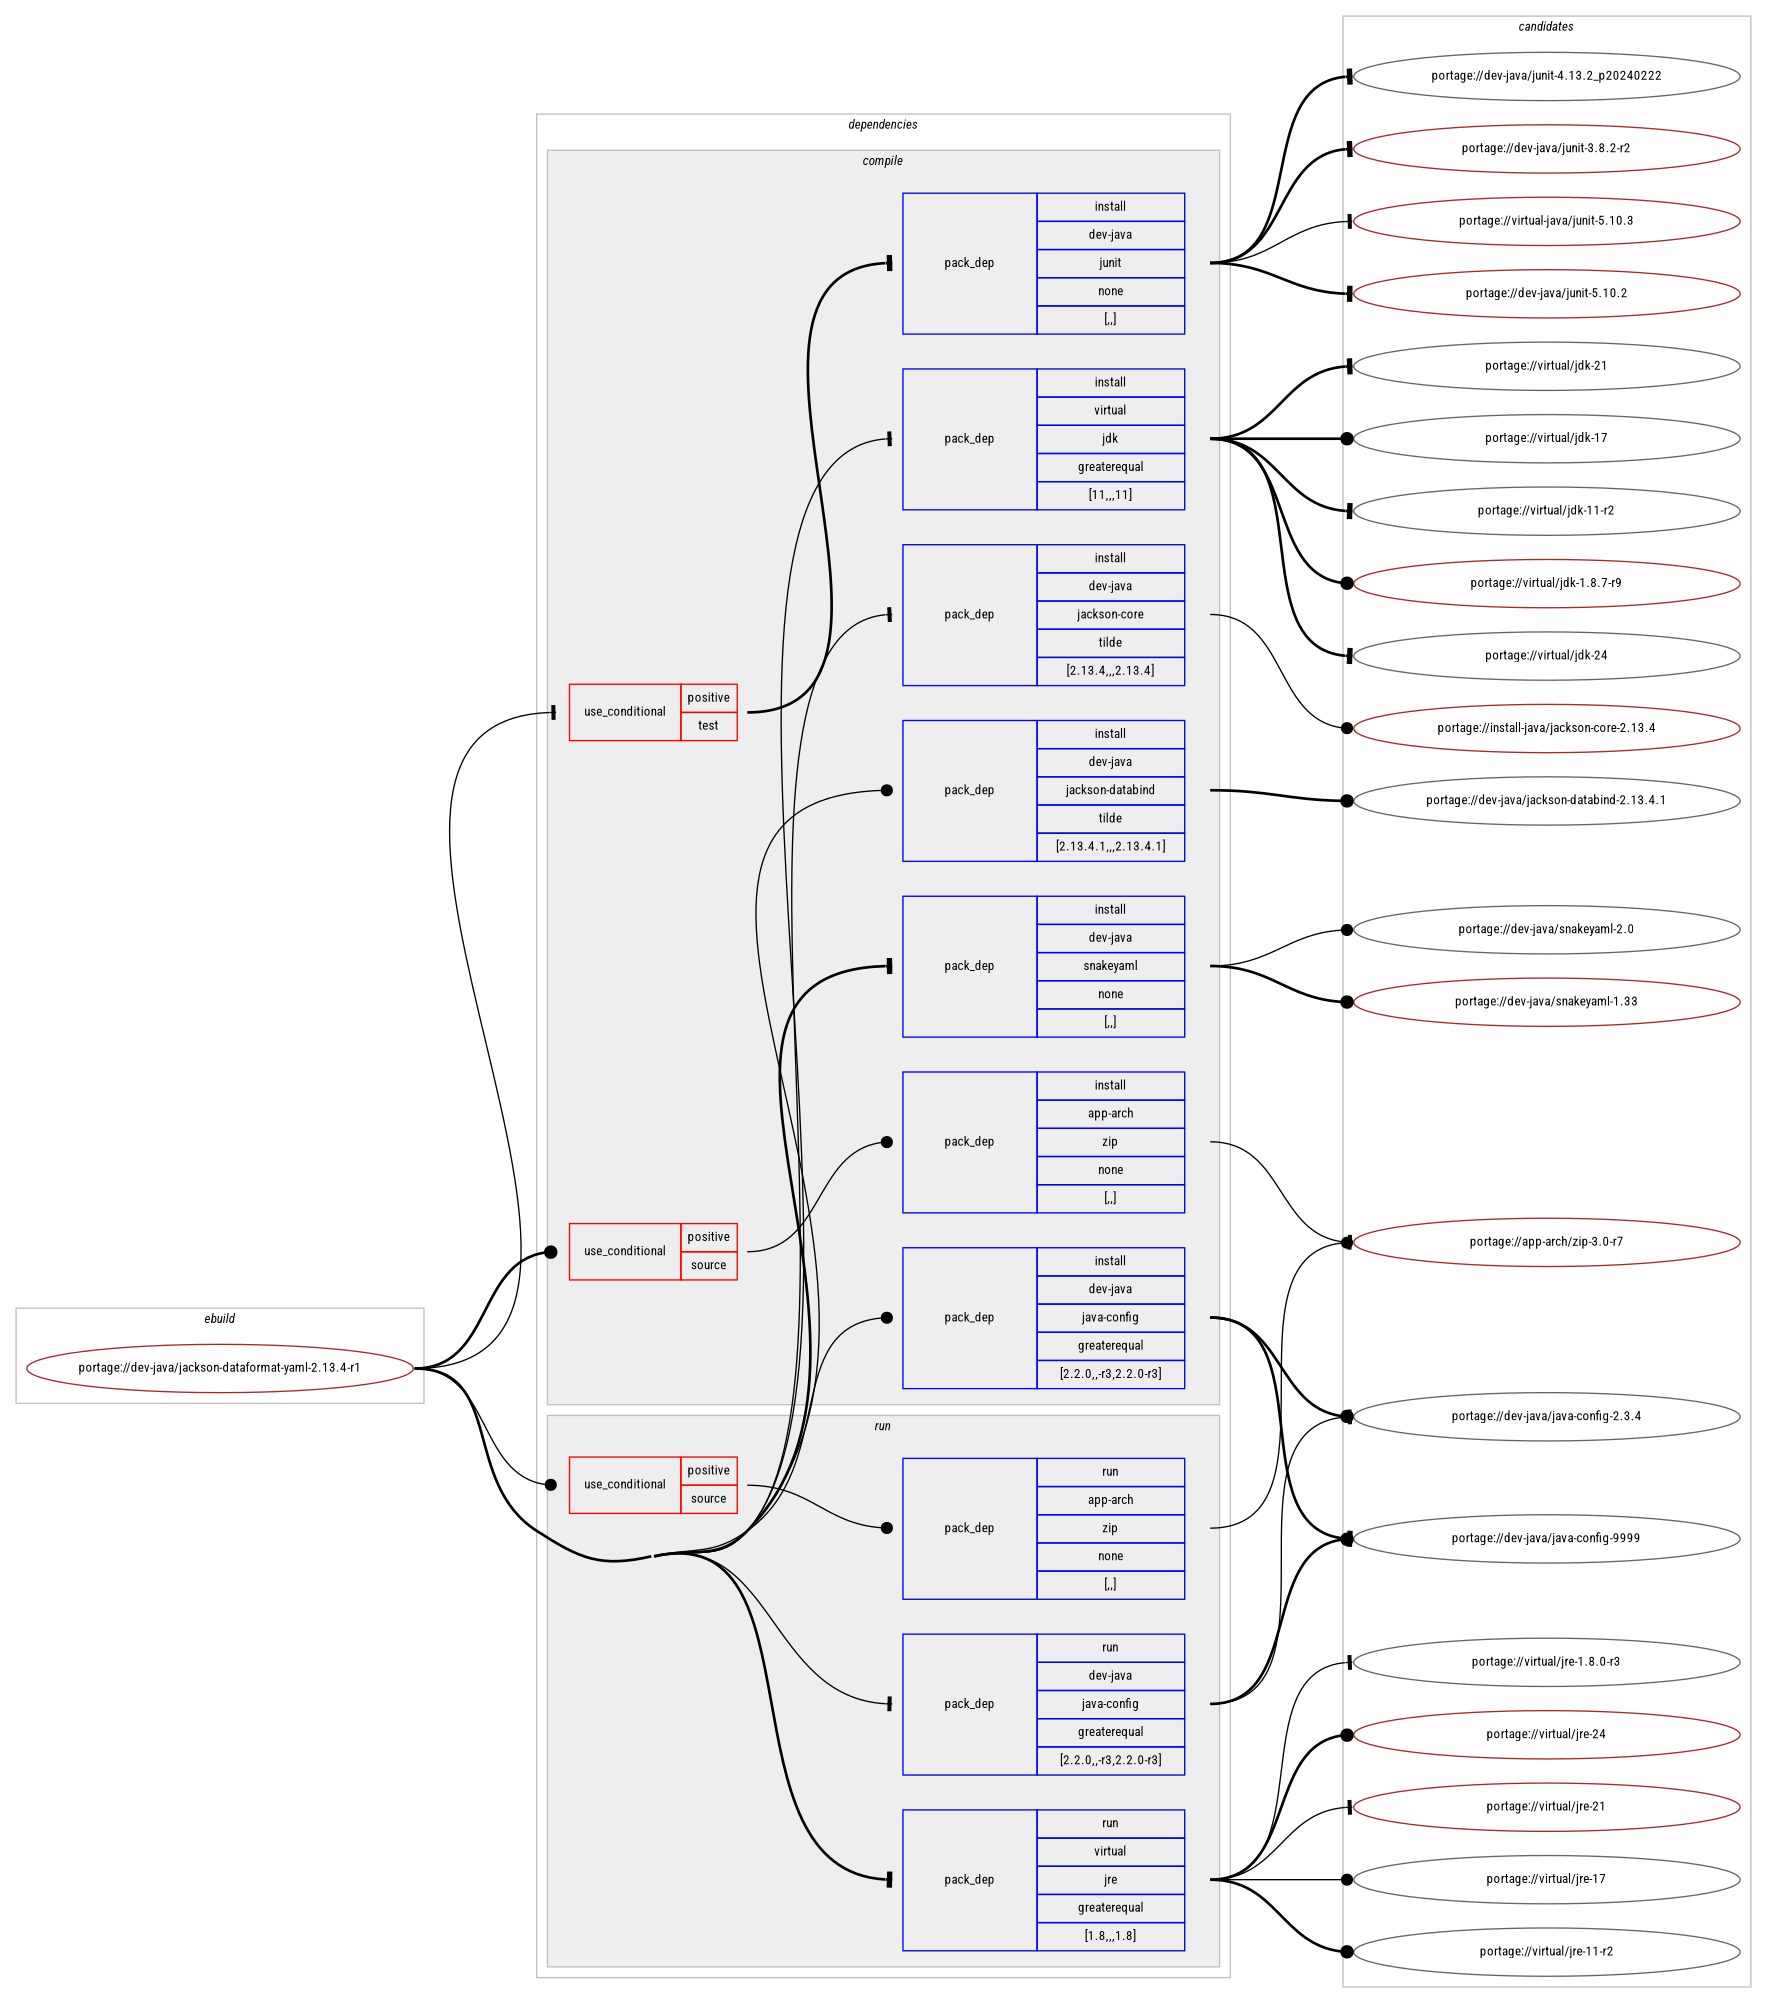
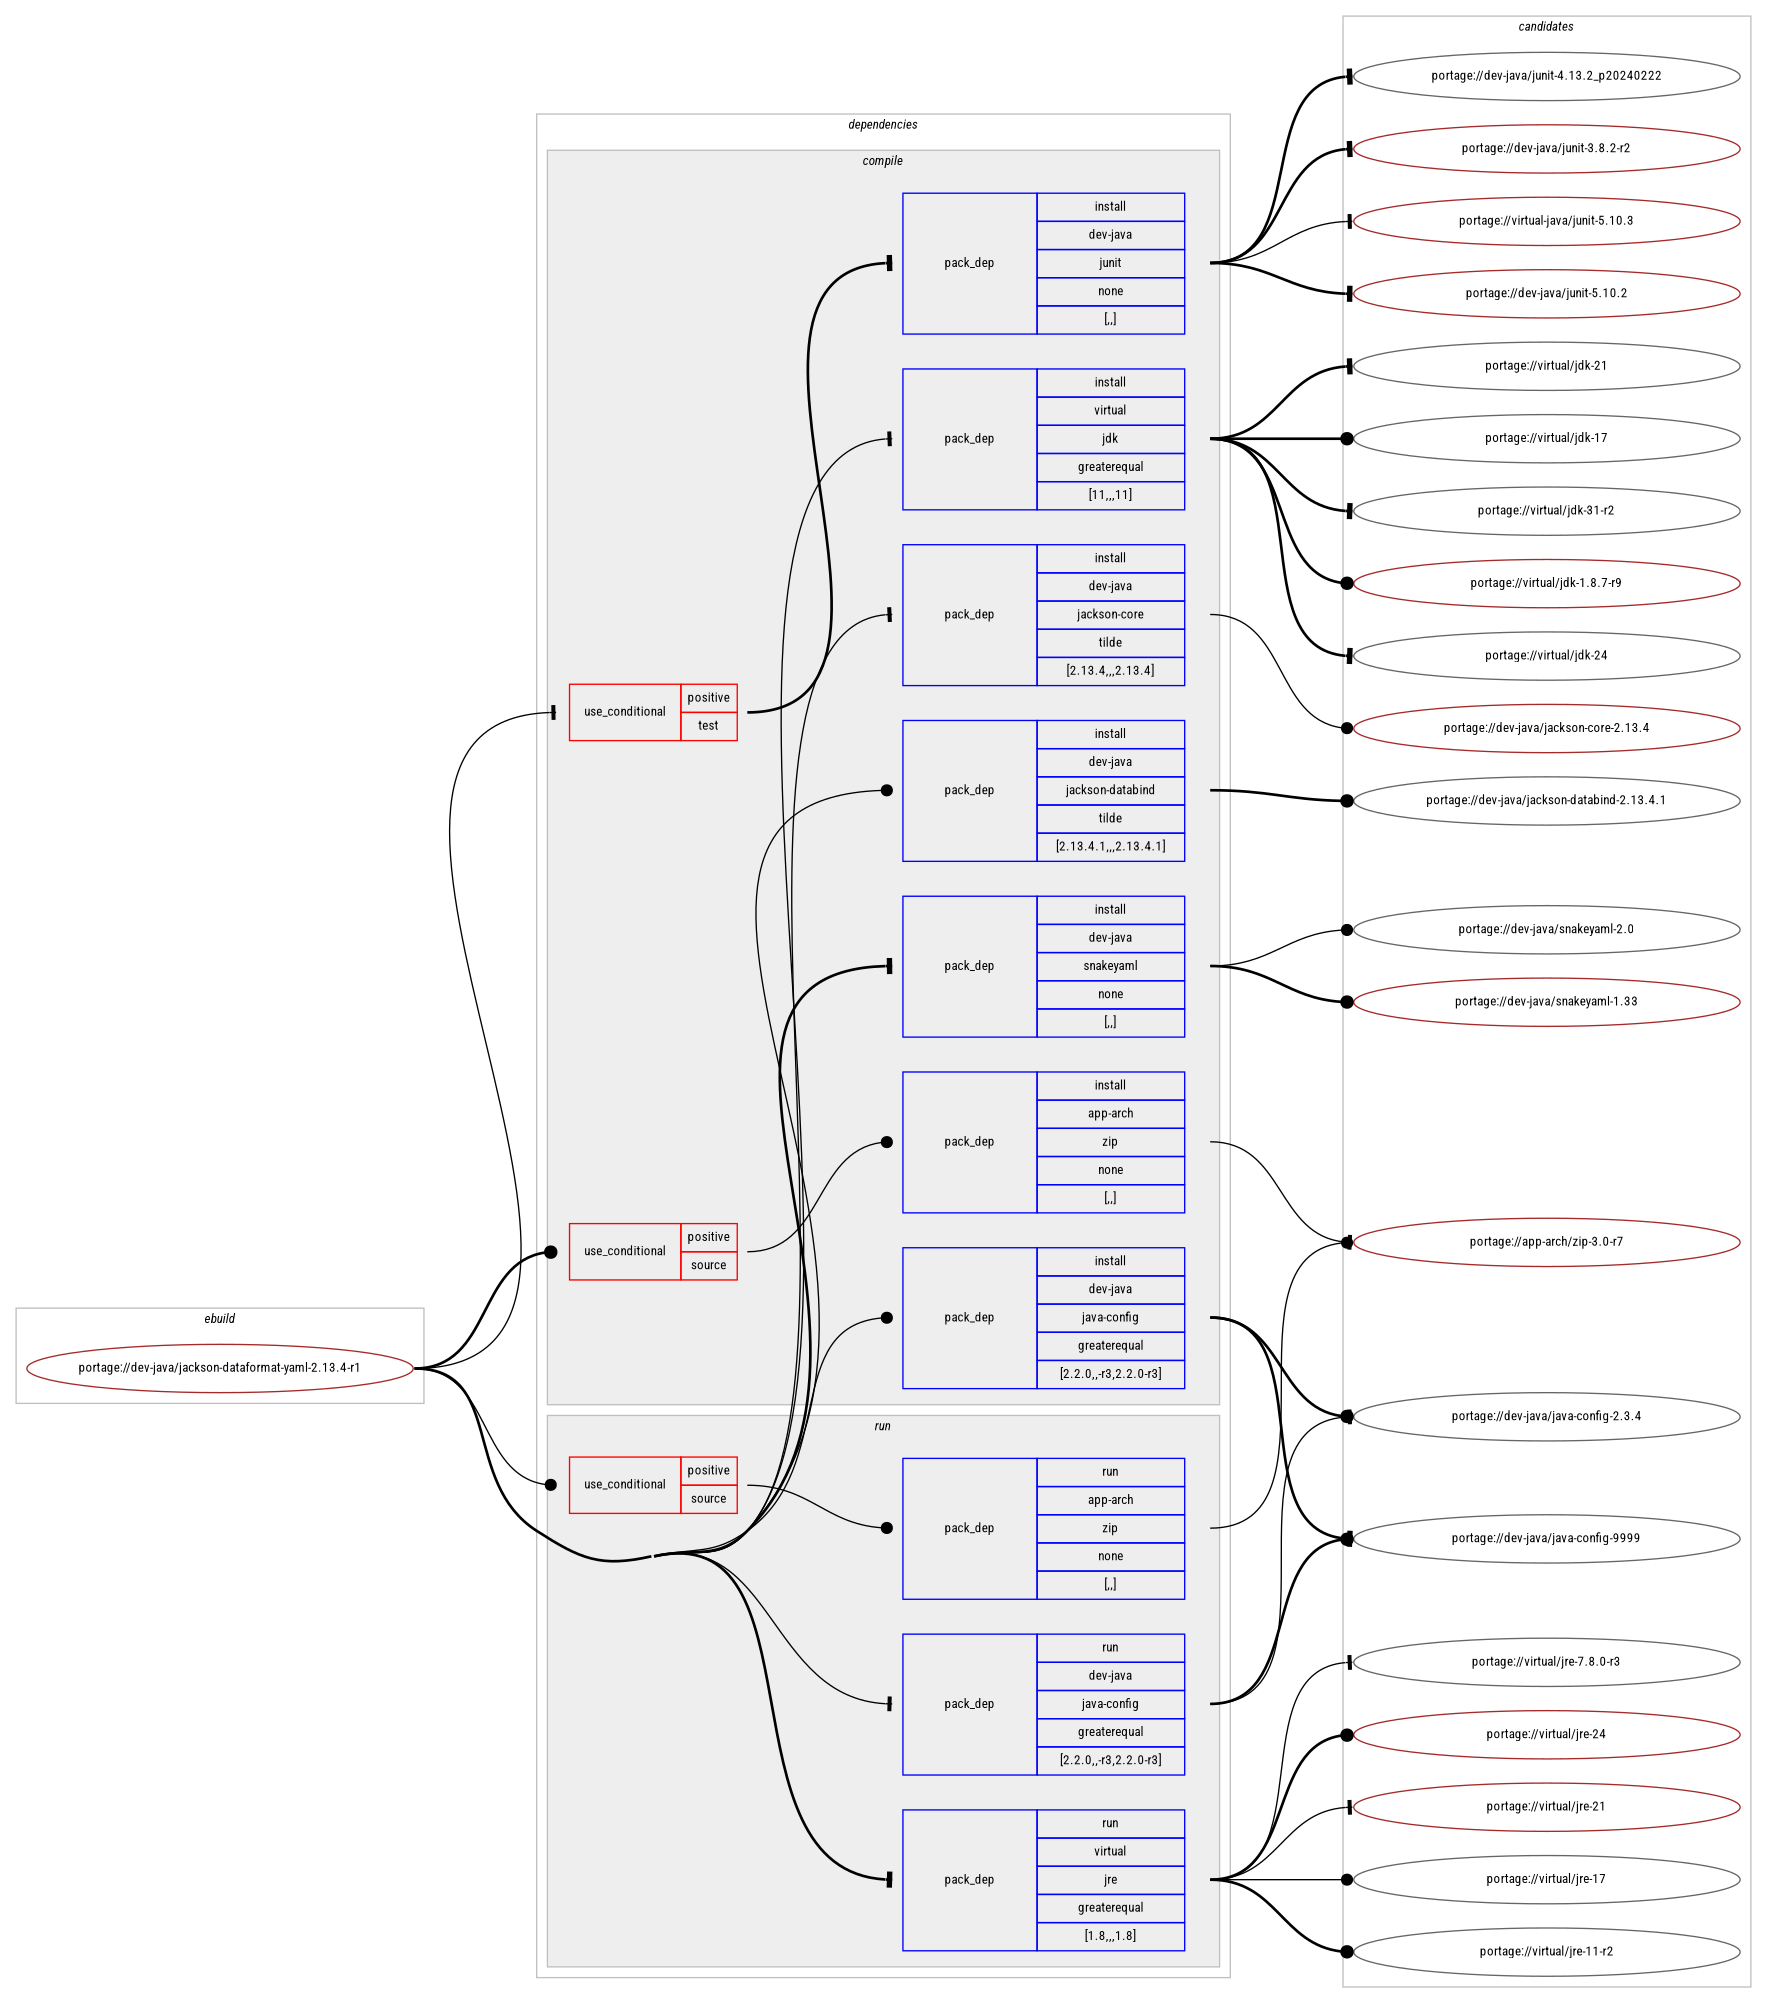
(1547, 511) -> (1547, 511)
(1547, 729) -> (1547, 729)
(1547, 1662) -> (1547, 1662)
